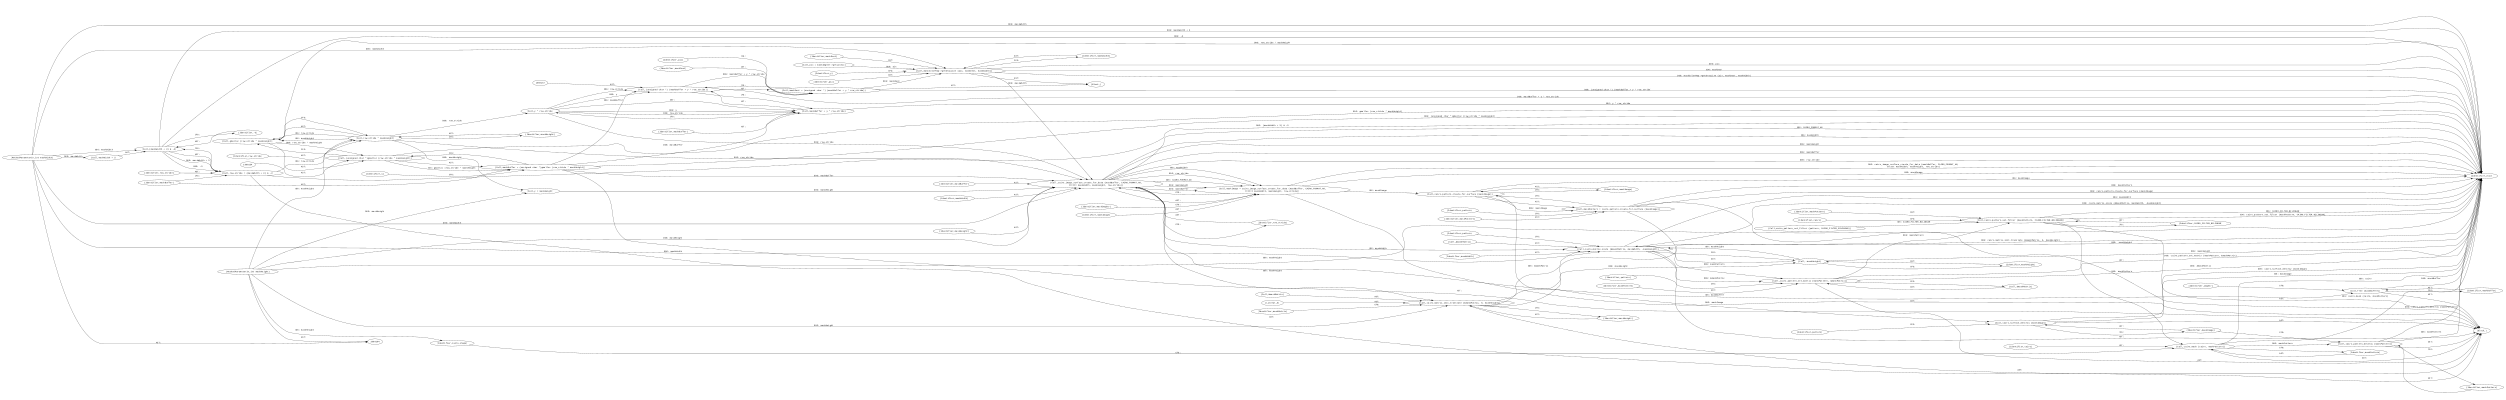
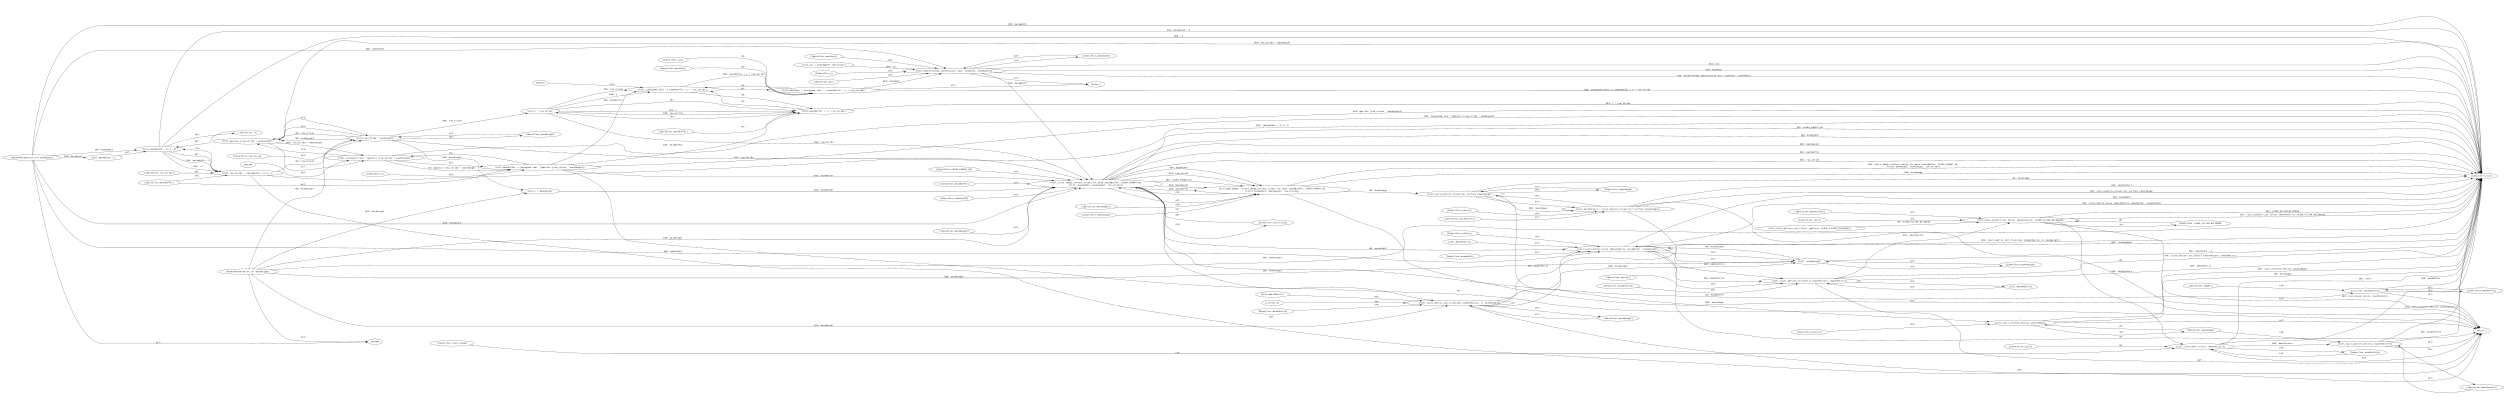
(1626, 98) -> none
none -> (954, 170)
(2201, 251) -> (2201, 251)
(329, 336) -> (1031, 278)
